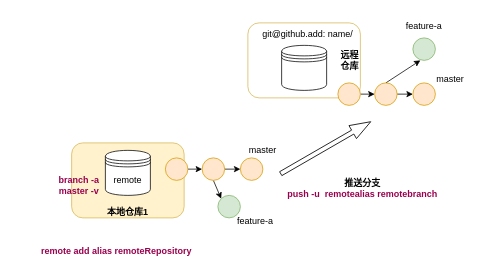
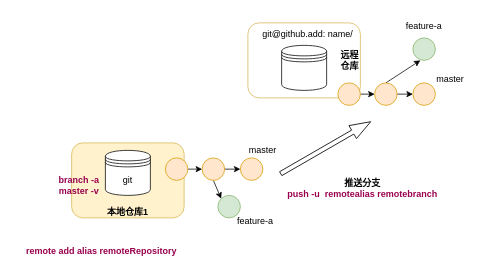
(128, 180) -> (128, 180)
(117, 252) -> (102, 252)
